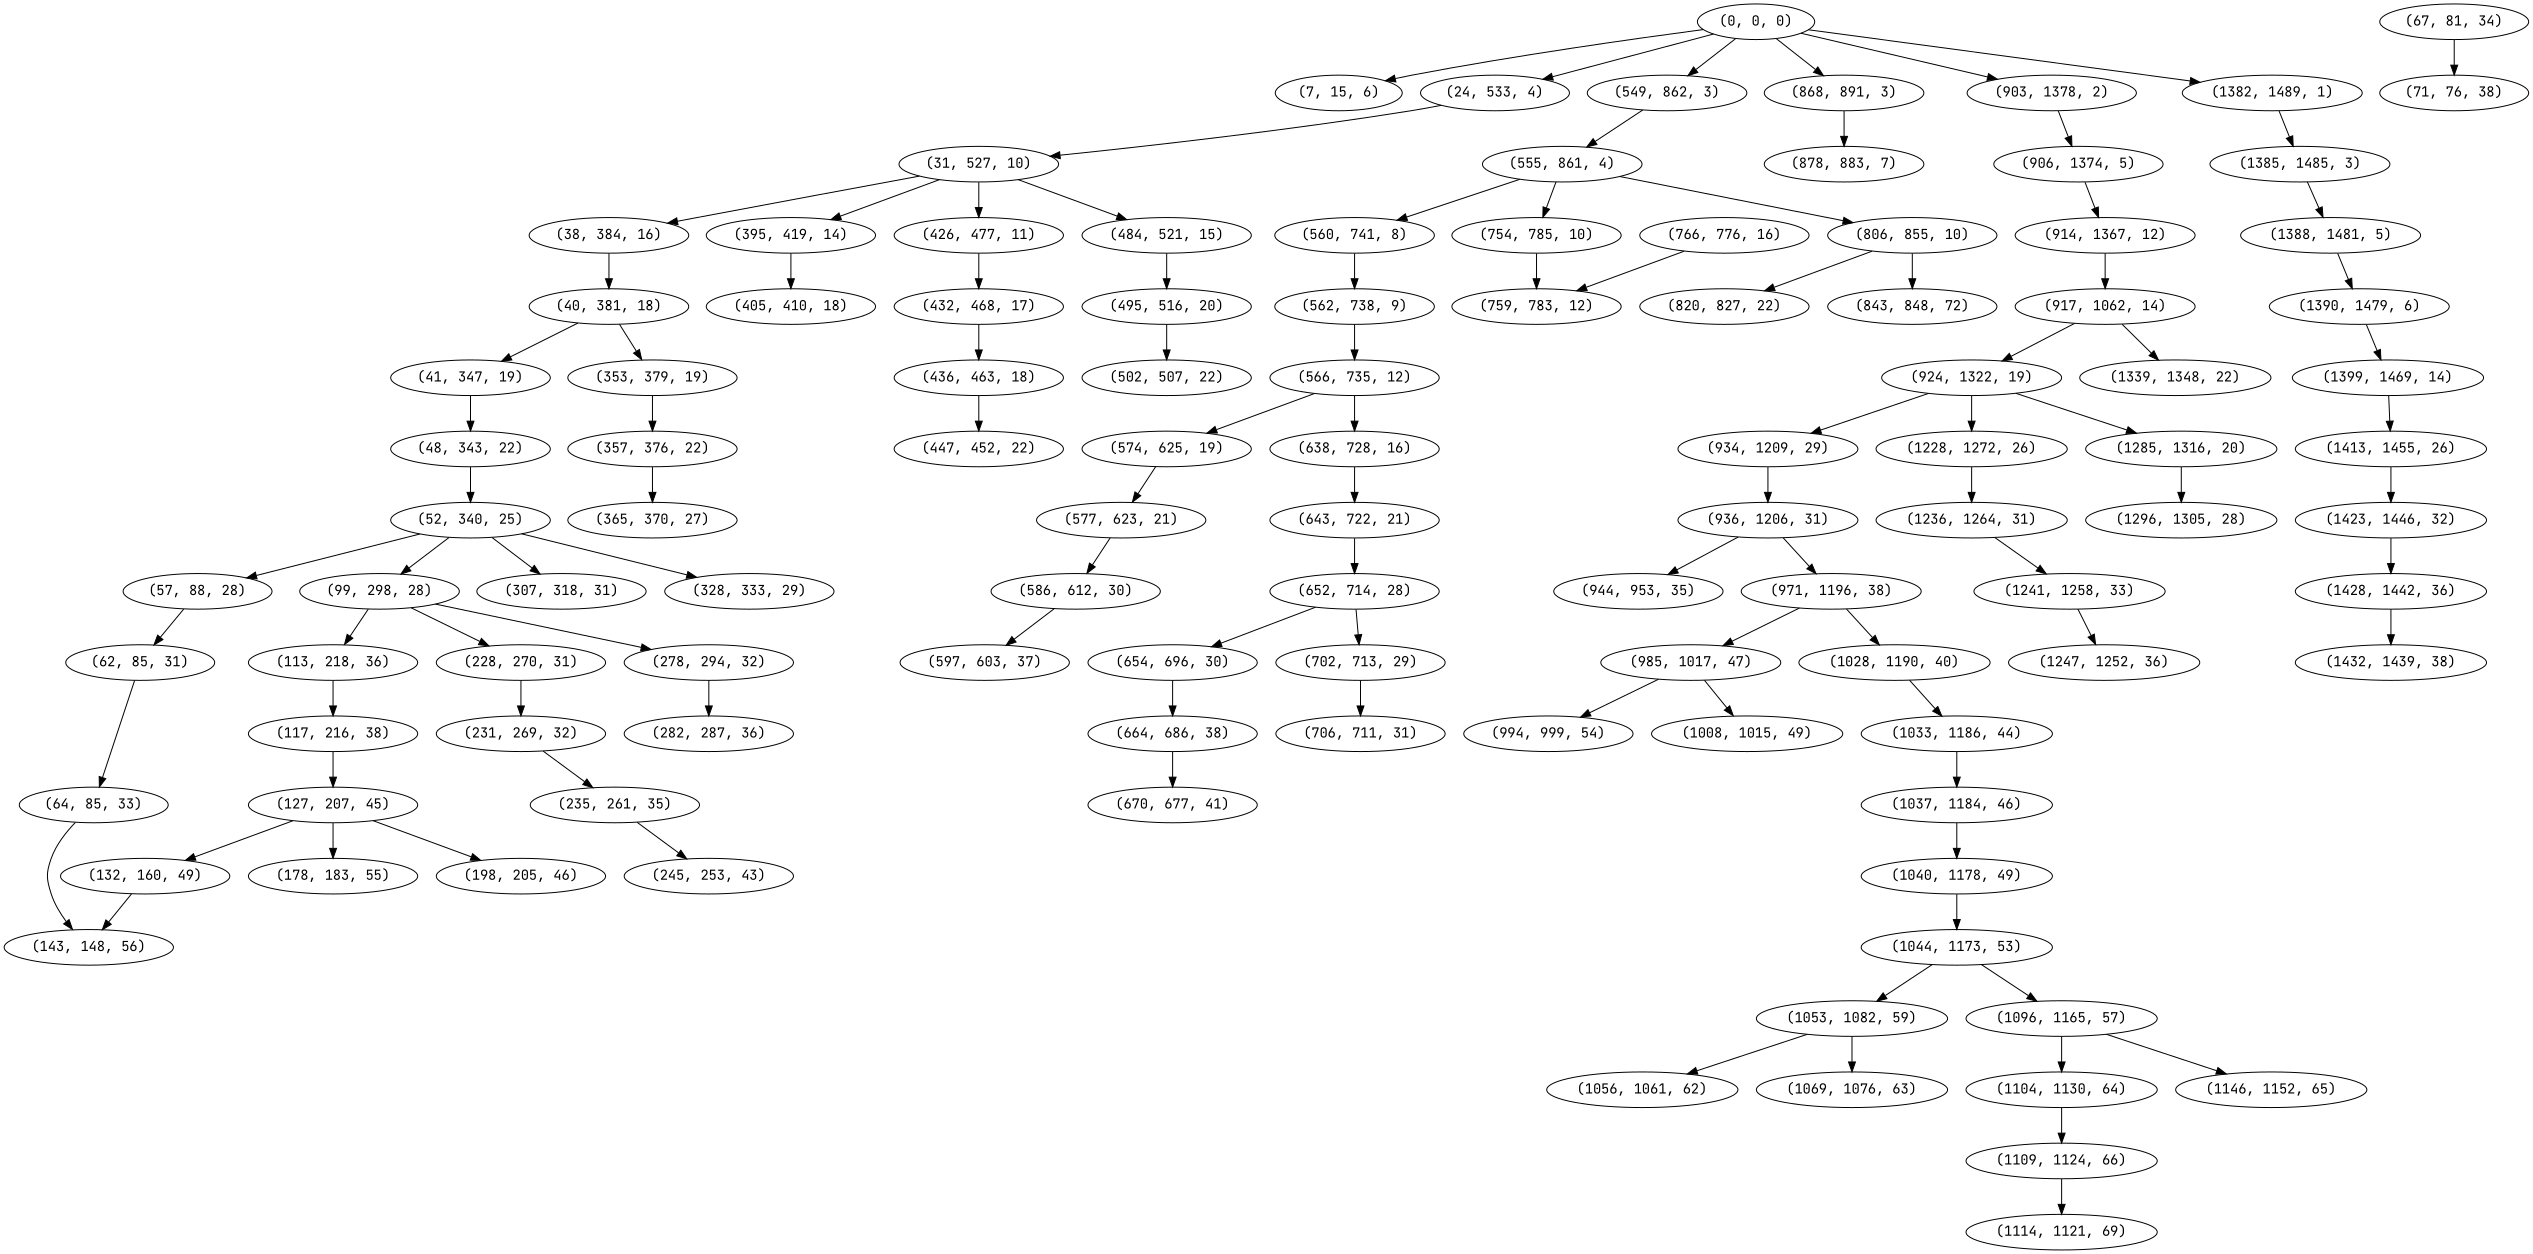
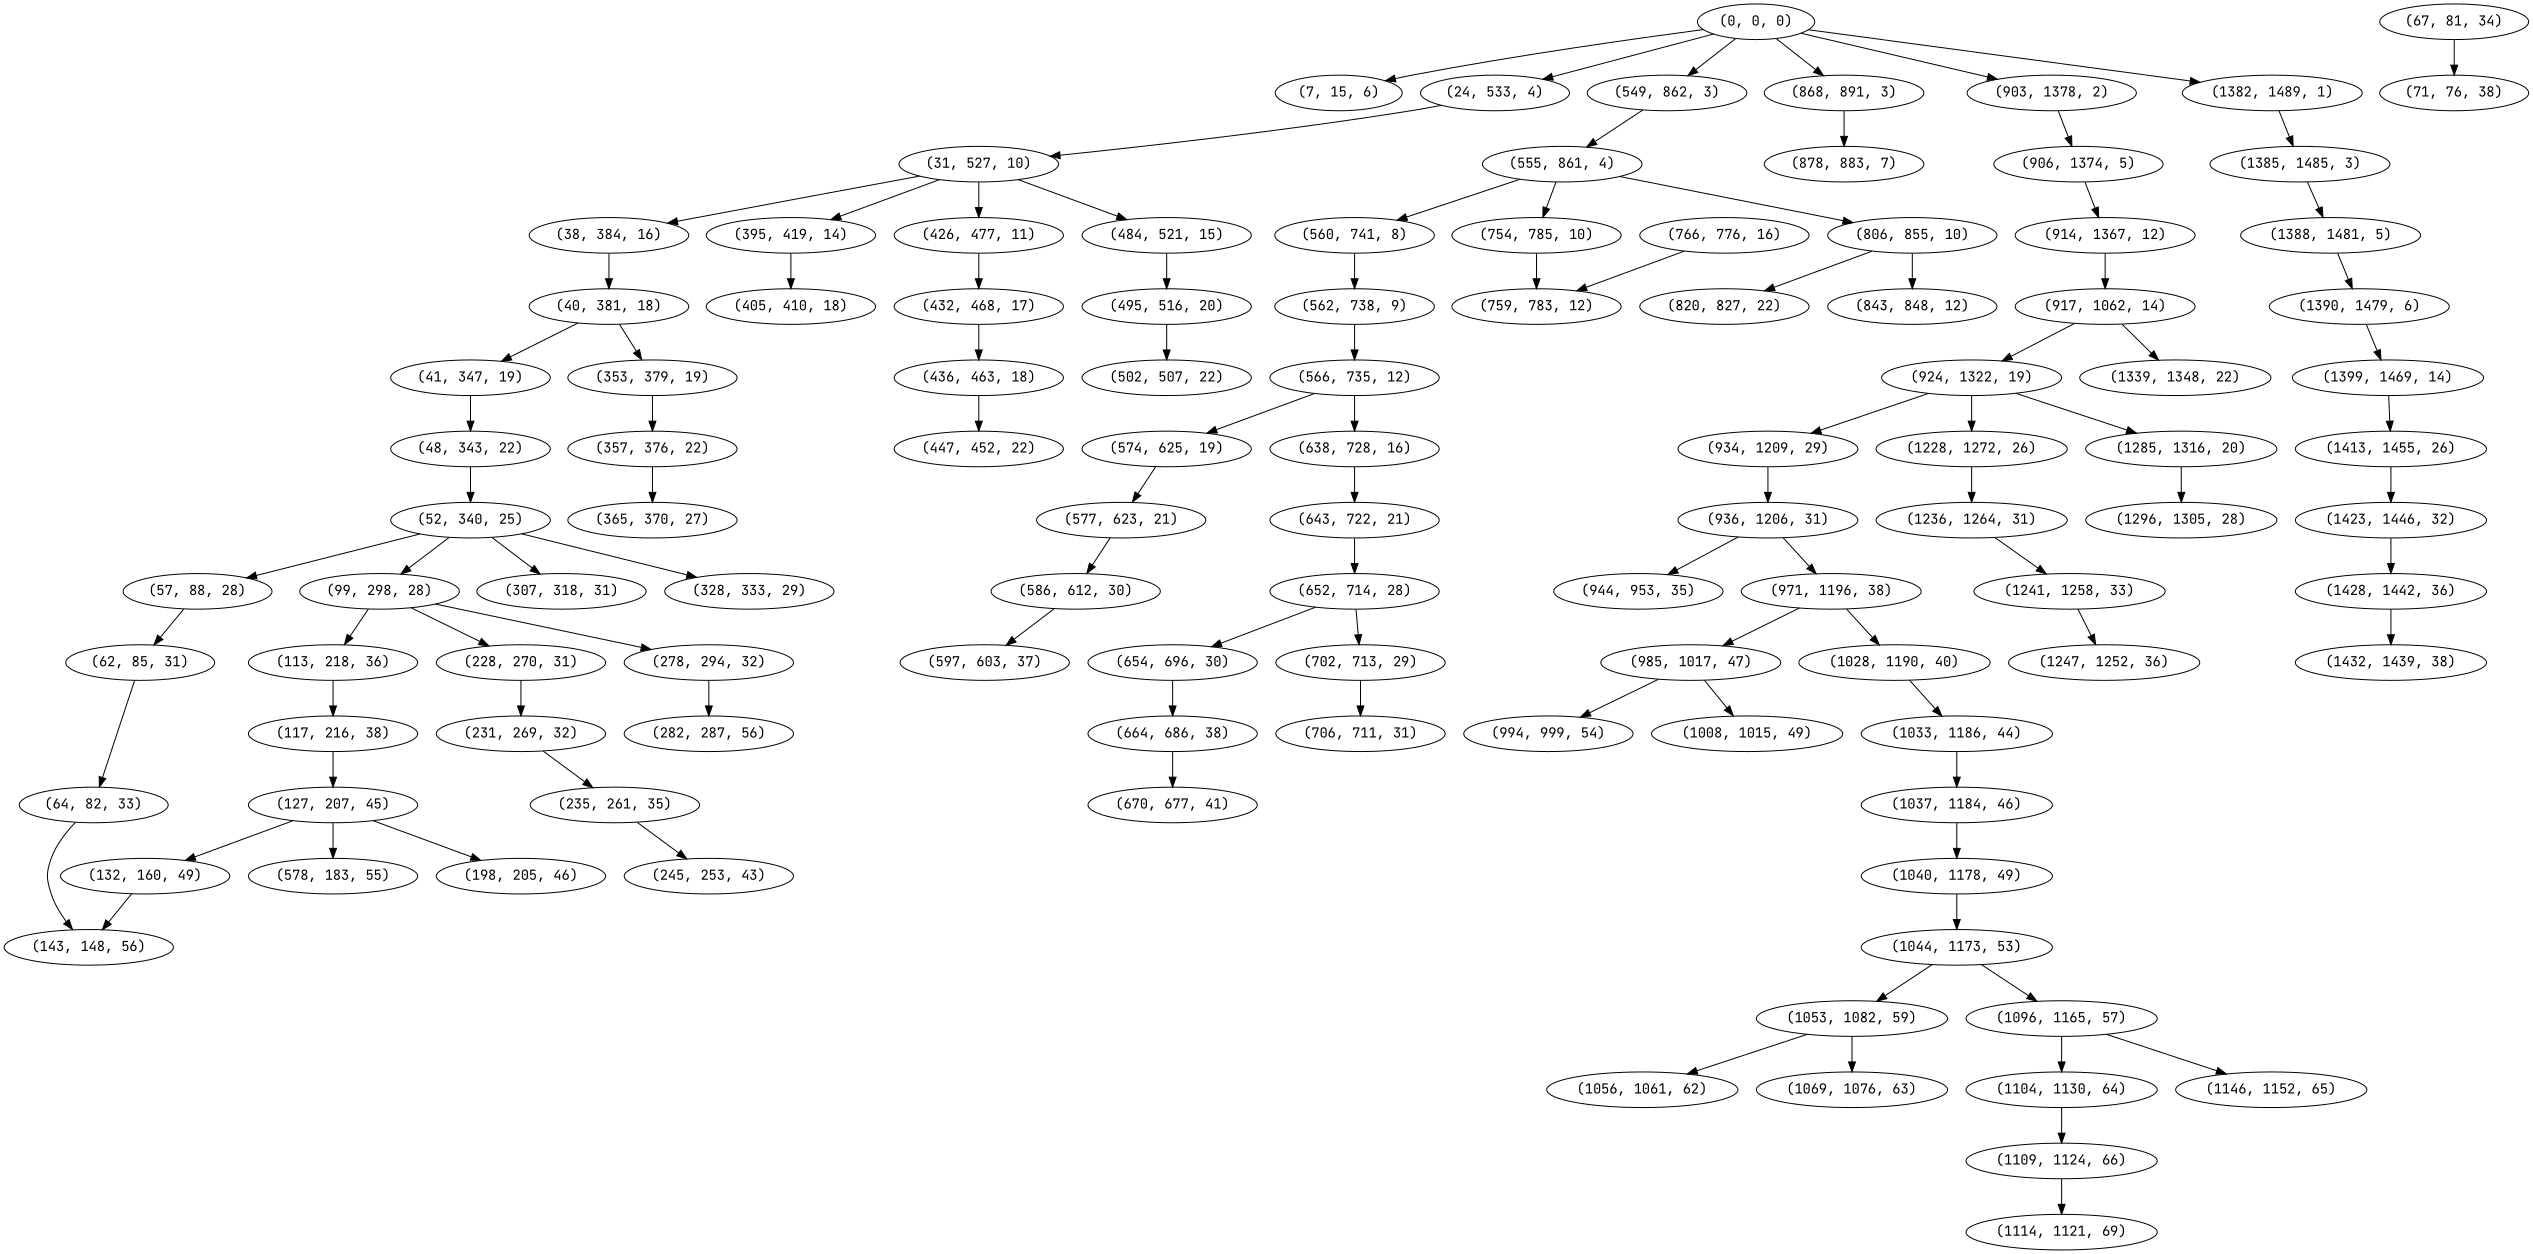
(1912, 307) -> (1912, 307)
(709, 734) -> (709, 734)
(94, 805) -> (94, 805)
(333, 876) -> (333, 876)
